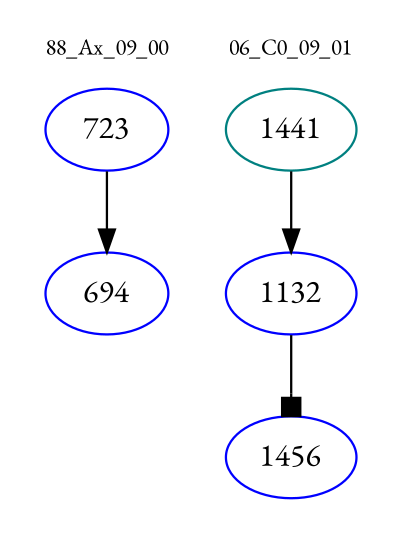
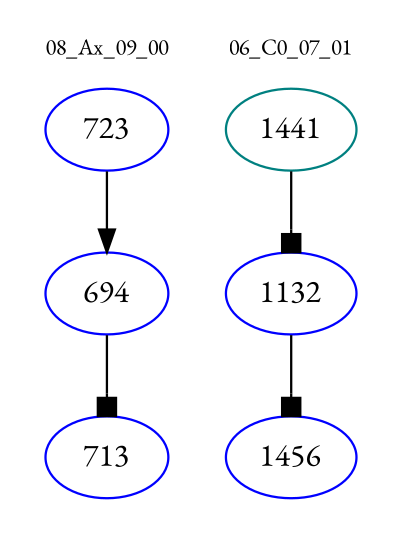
(108, 49) -> (108, 49)
(291, 49) -> (291, 49)
(291, 200) -> (291, 200)
none -> (107, 457)
